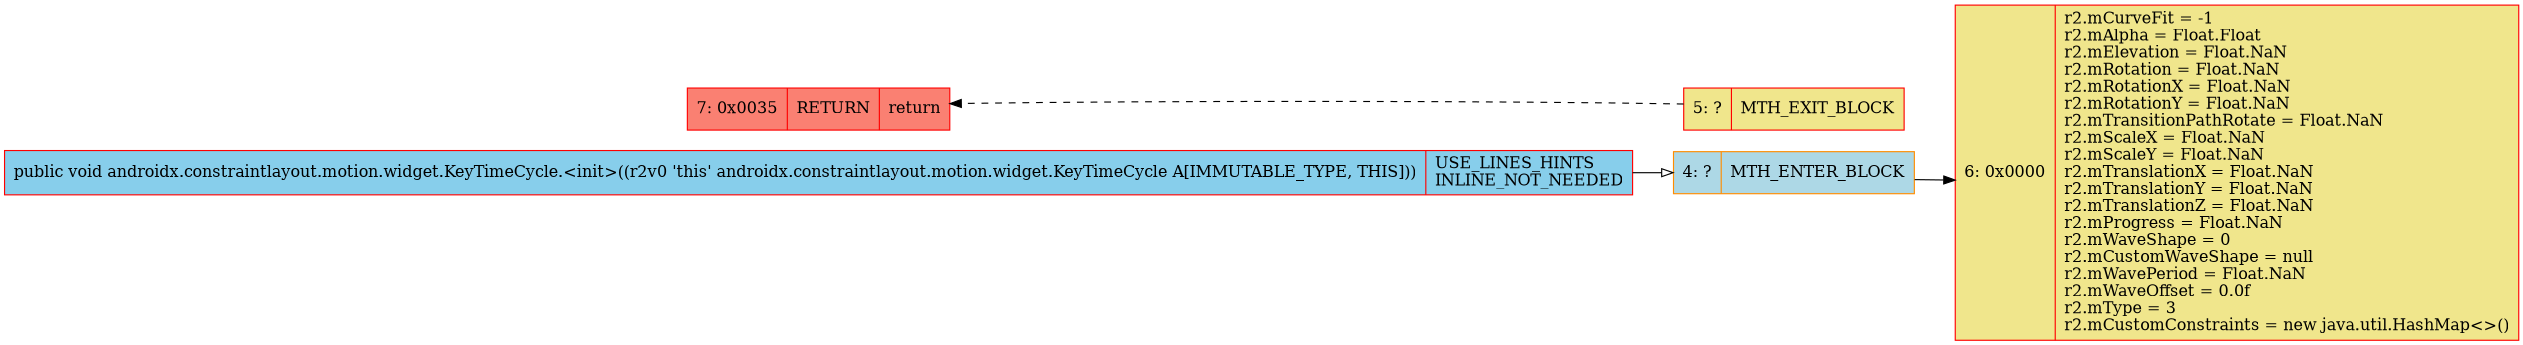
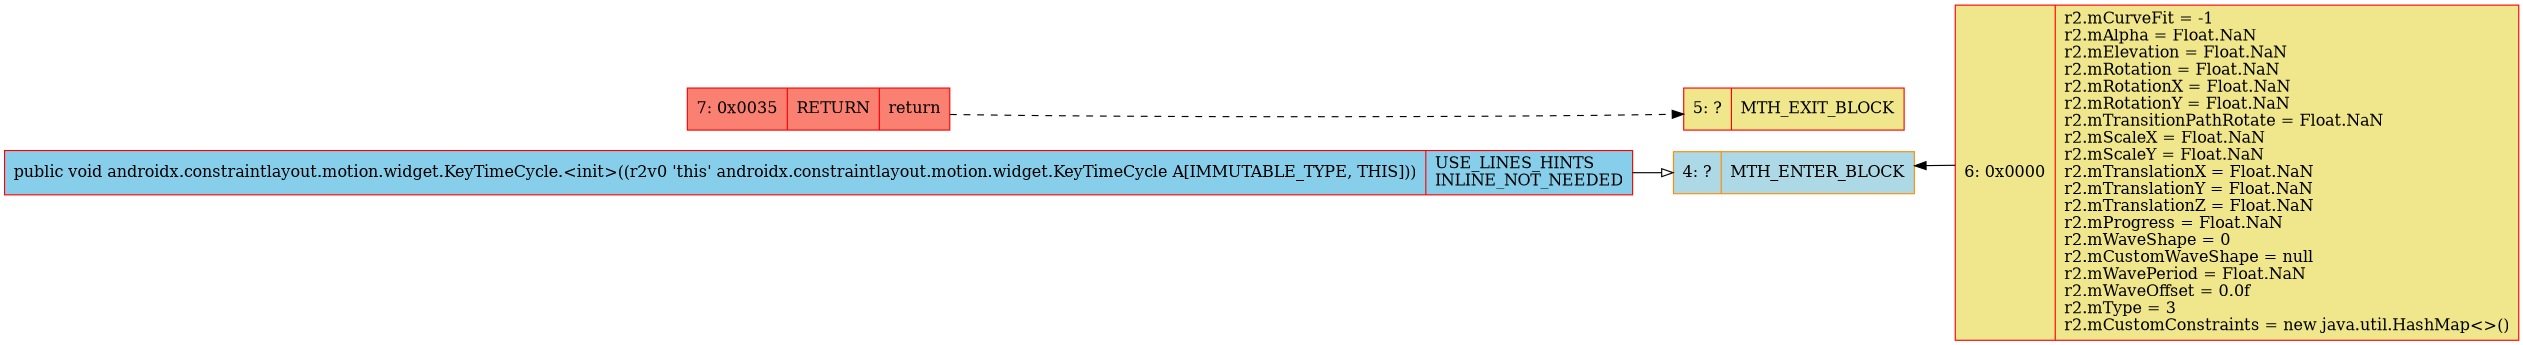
(2163, 36) -> (2160, 36)
(1323, 101) -> (1311, 117)
(1929, 180) -> (1941, 165)
